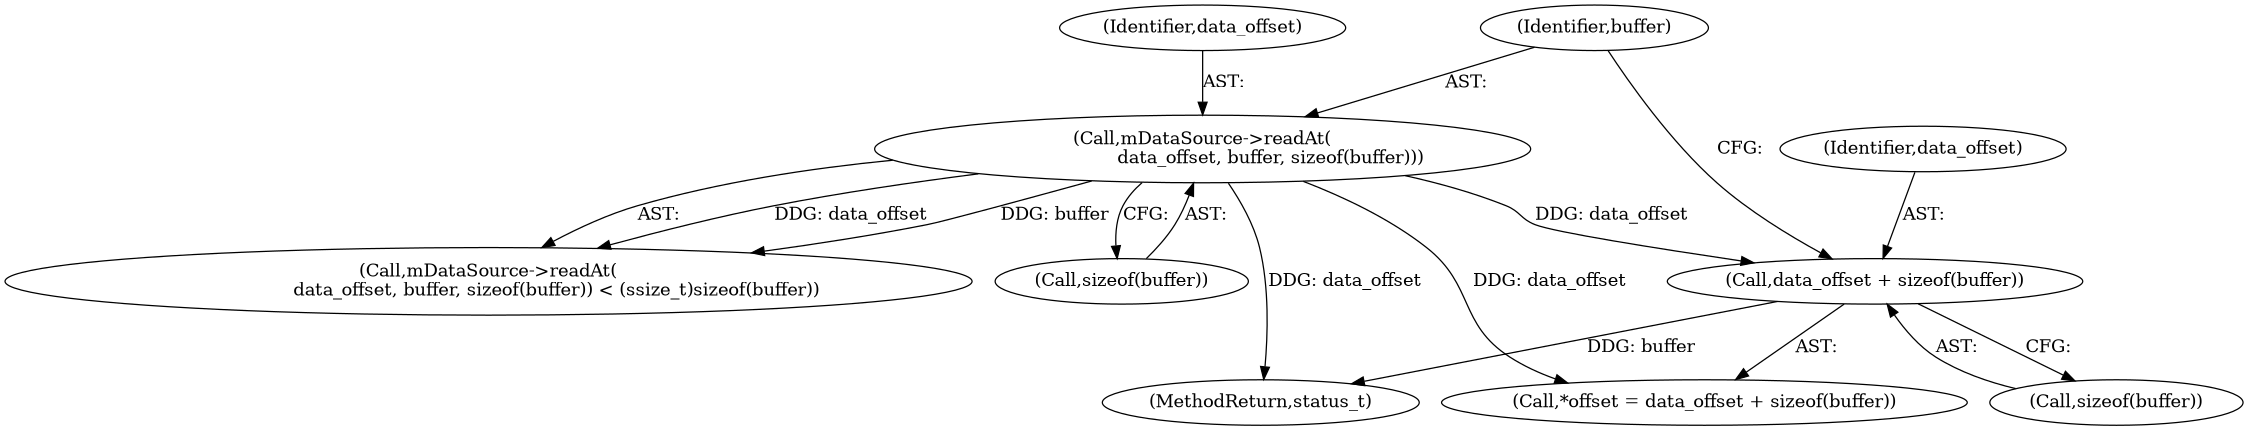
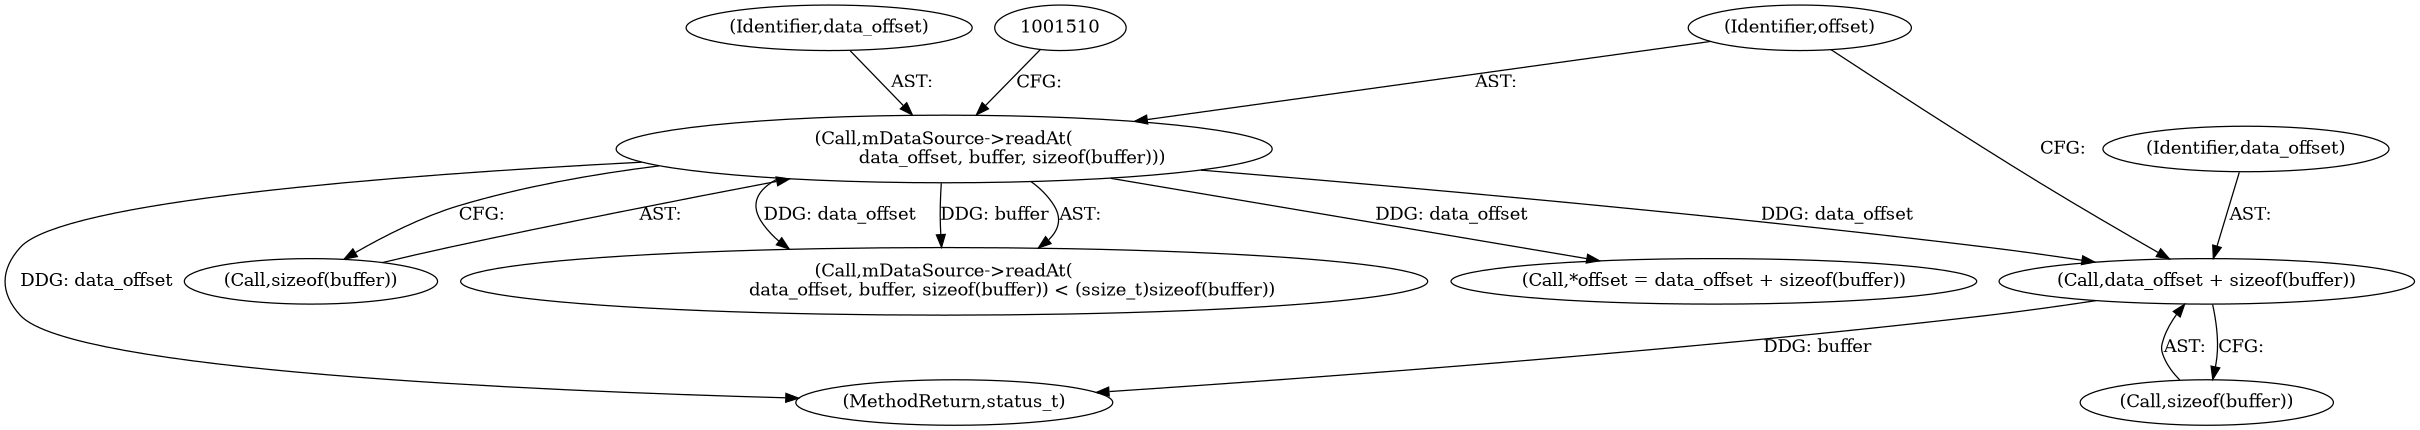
none -> (1060, 28)
(1594, 28) -> (1800, 28)
(1795, 338) -> none
